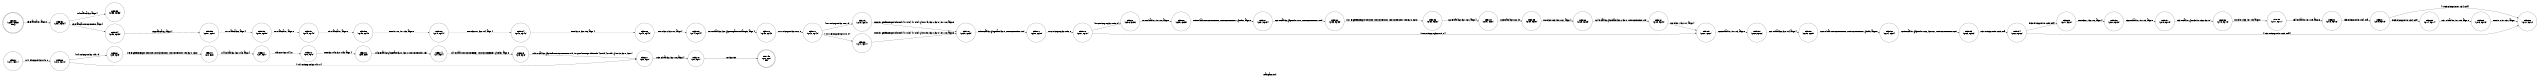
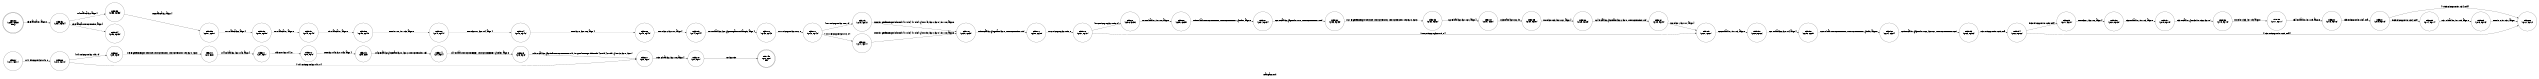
(161, 33) -> (161, 22)
